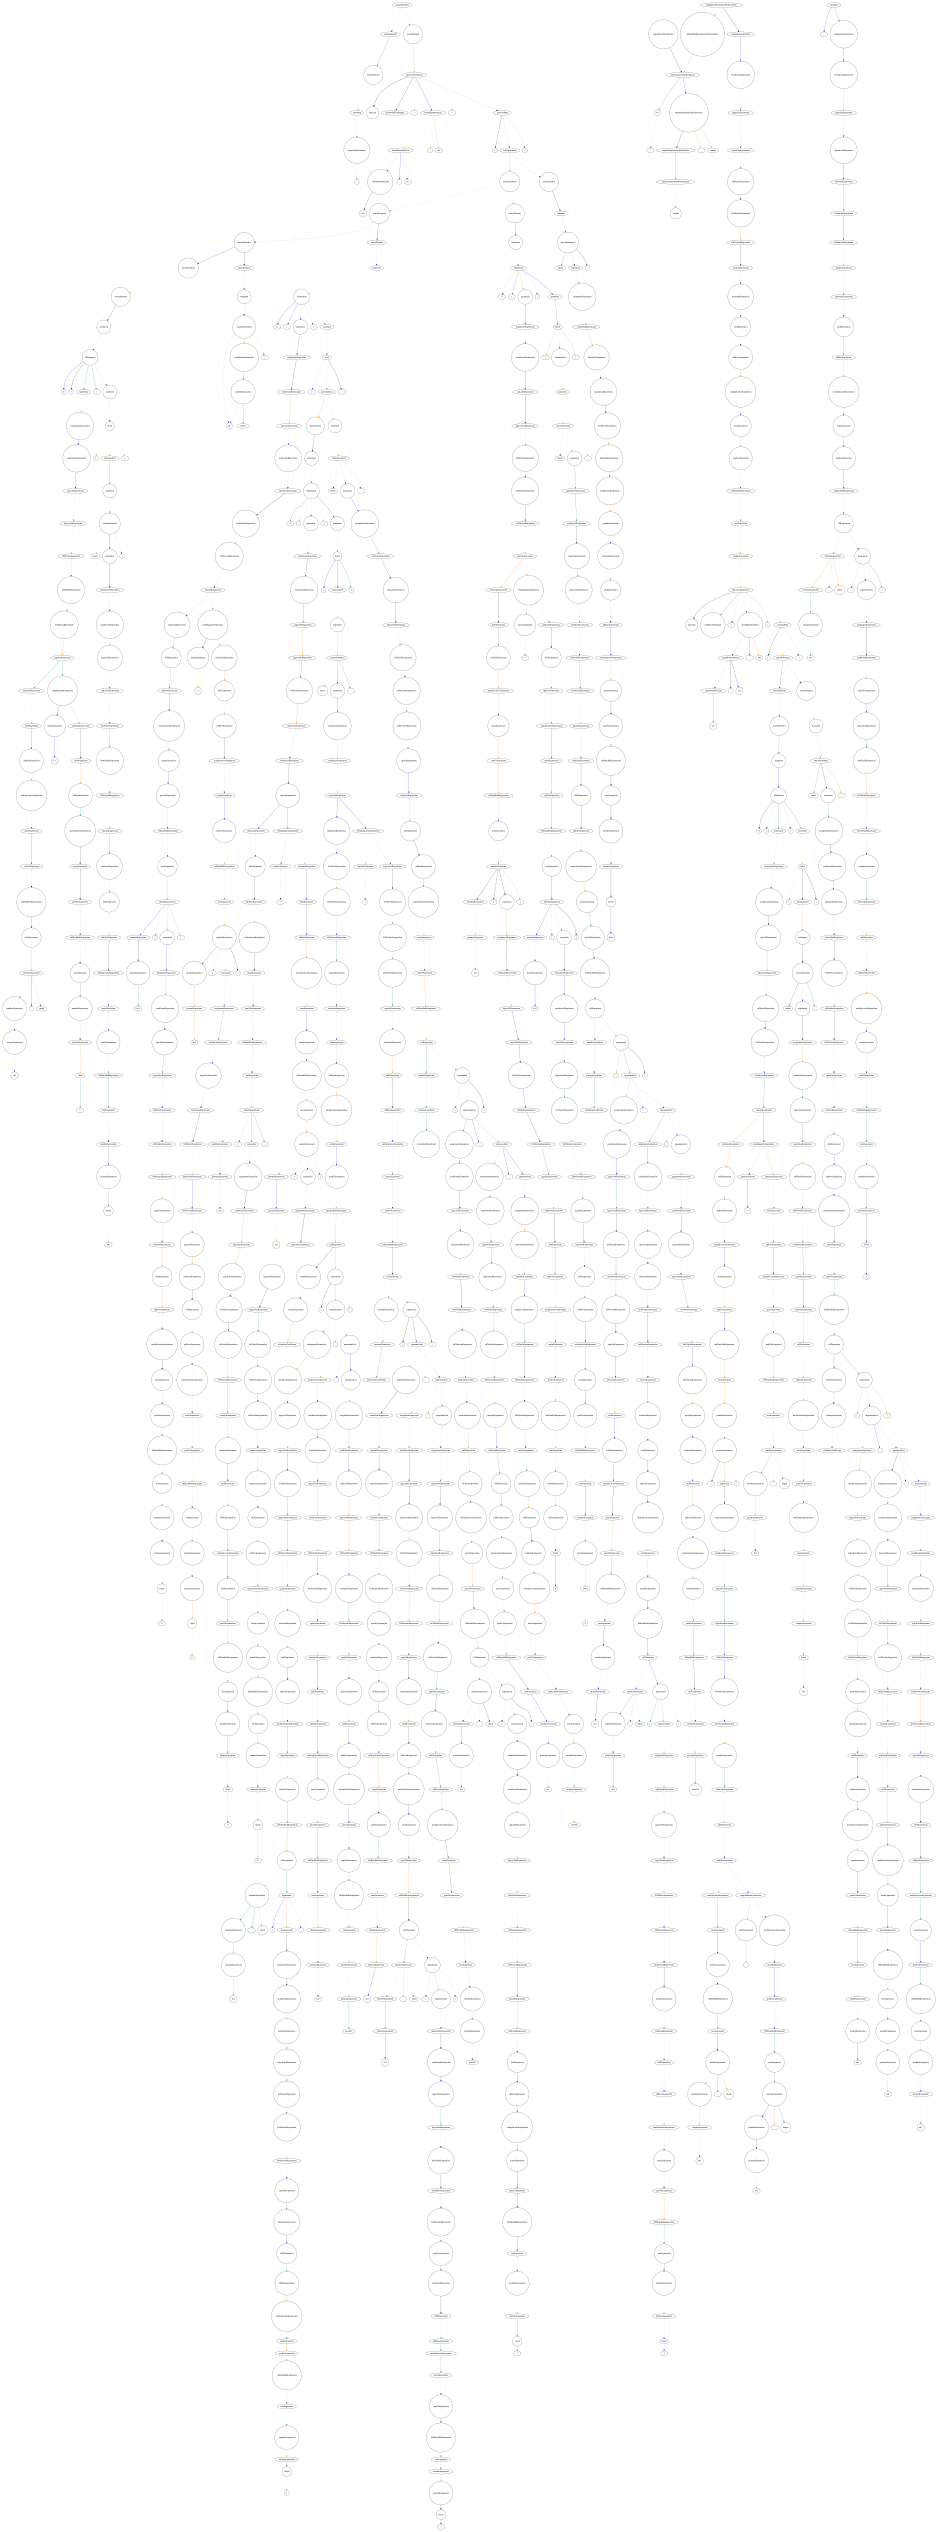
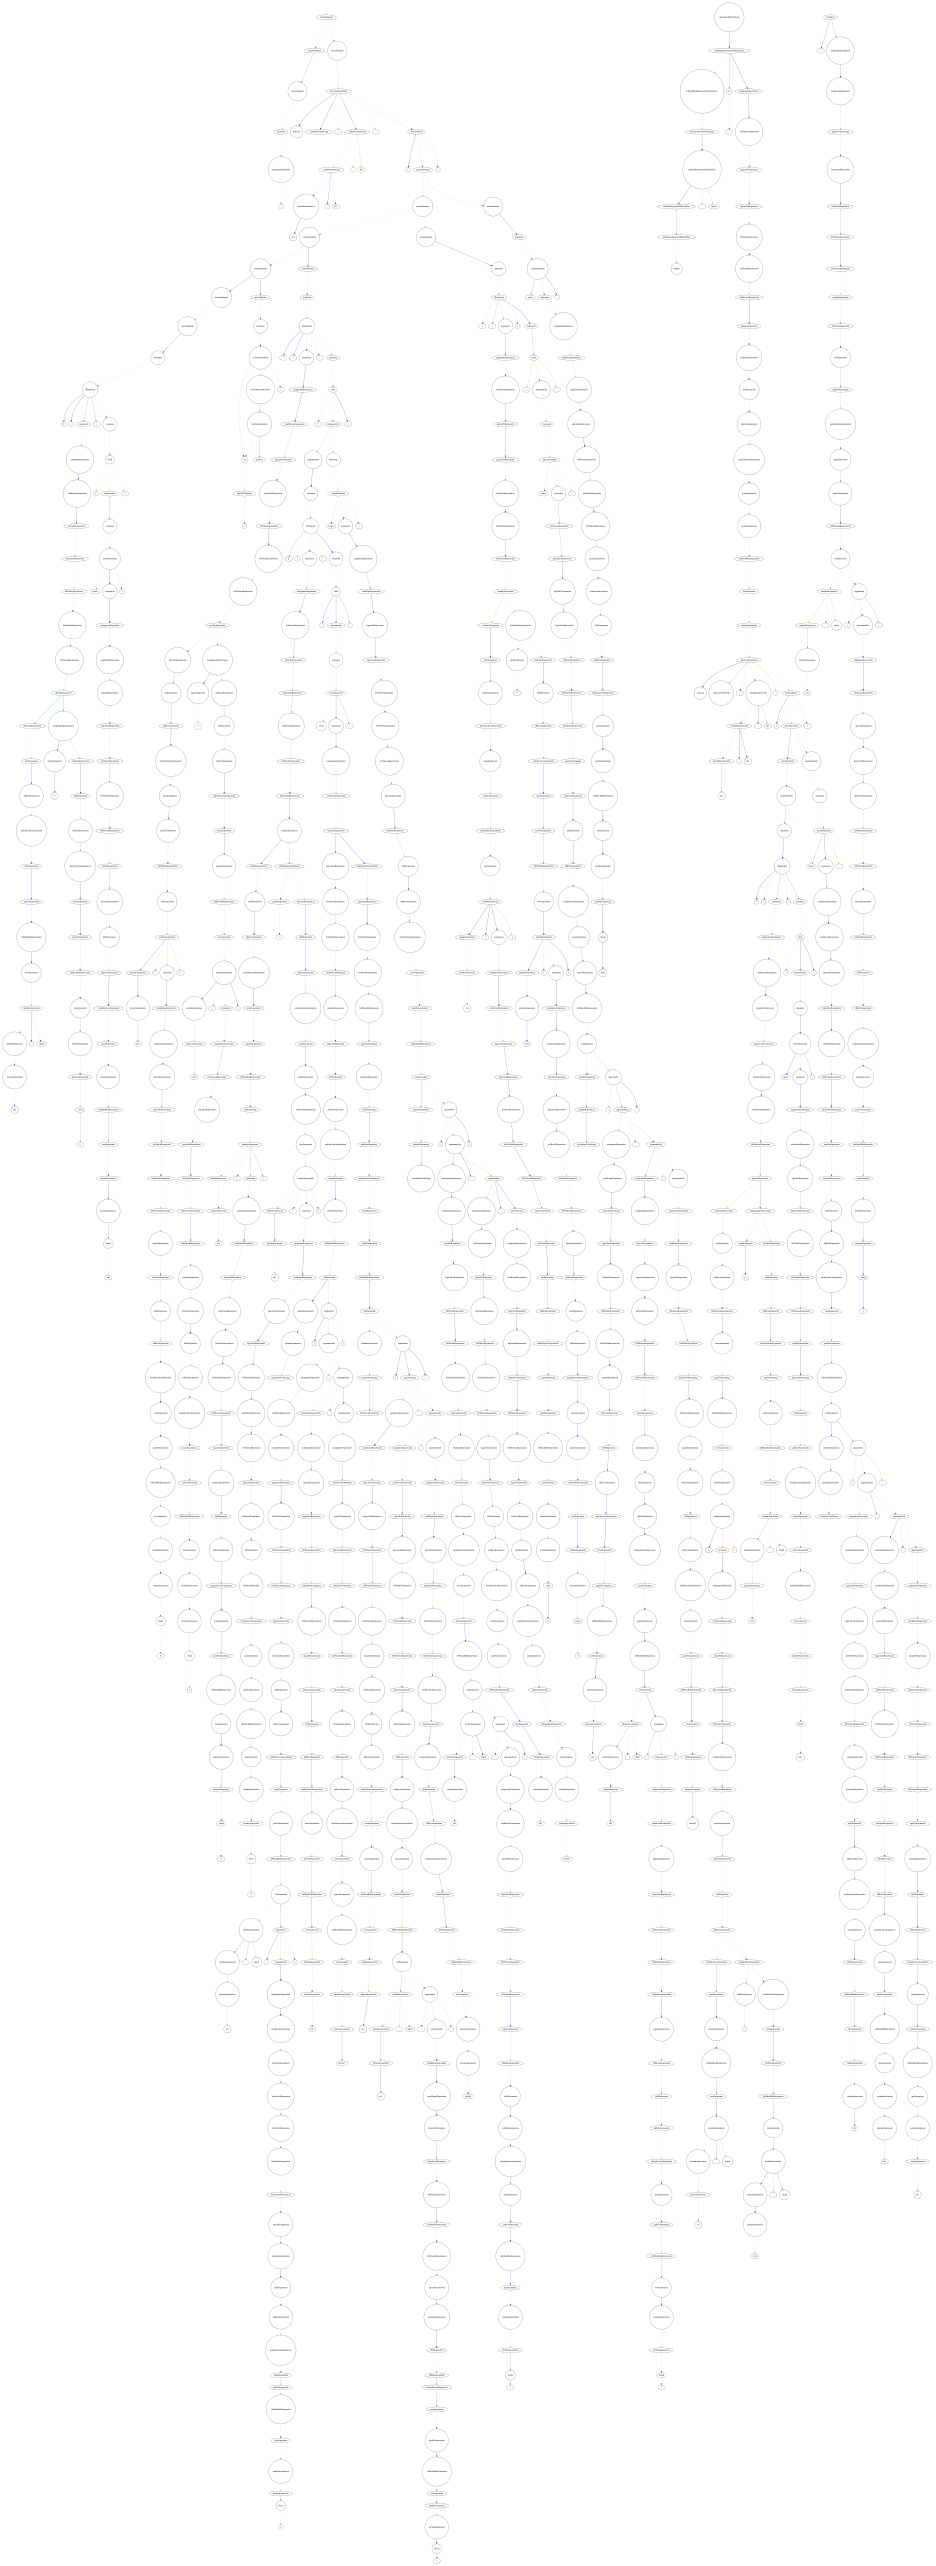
(675, 59) -> (729, 39)
(669, 92) -> (729, 70)
(367, 848) -> (245, 476)
